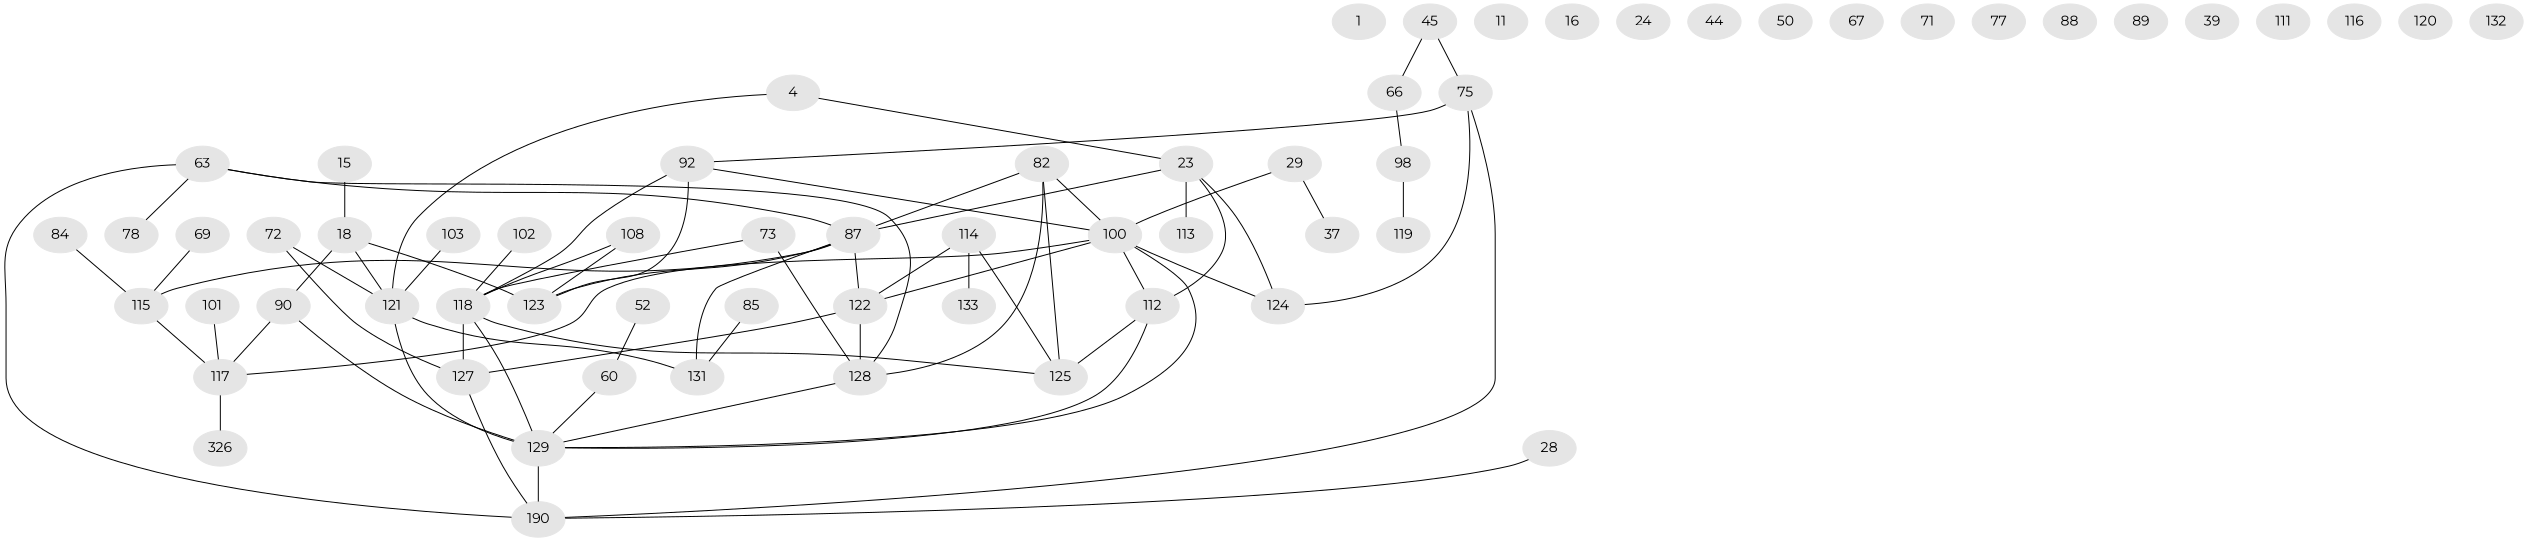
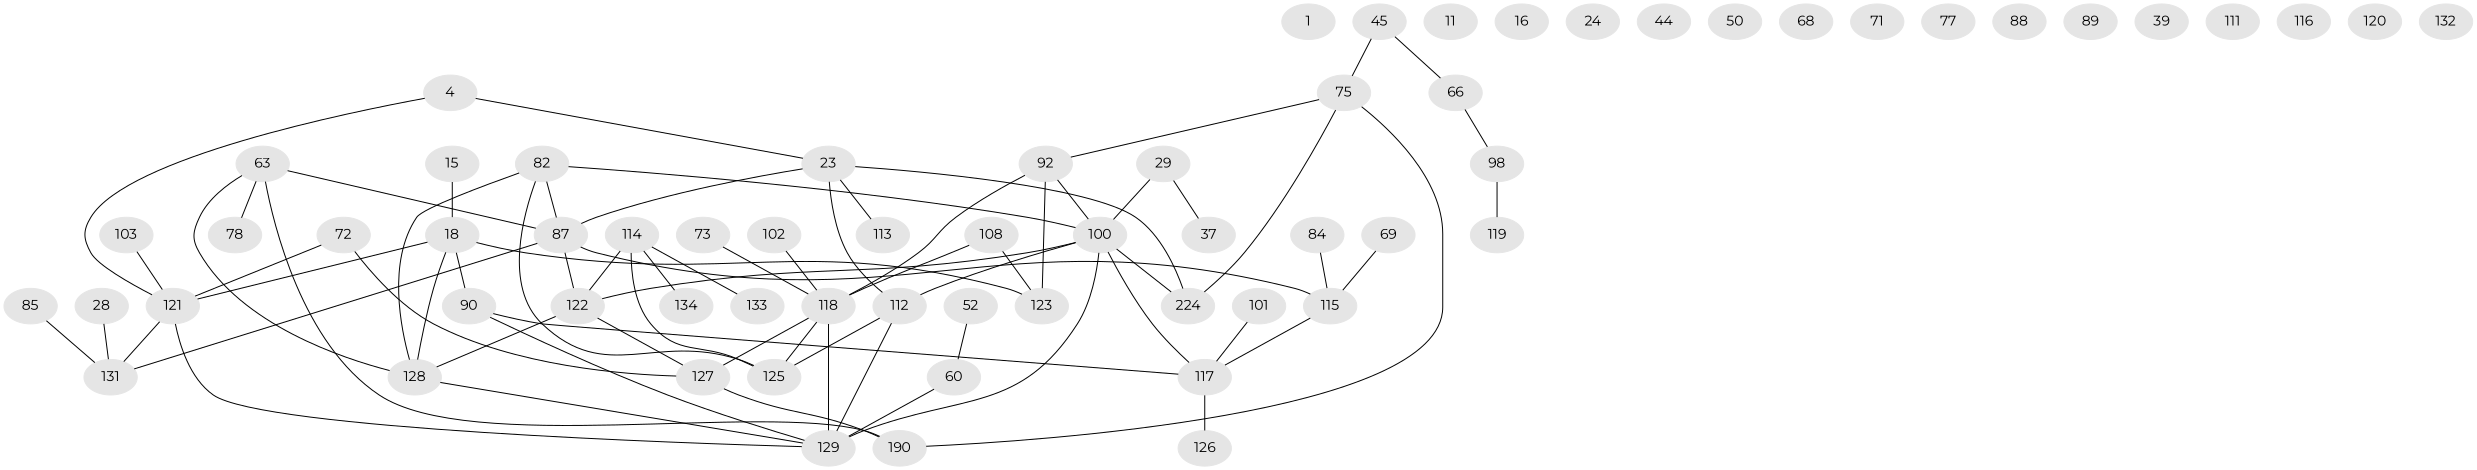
(1857, 22) -> (1806, 22)
(693, 269) -> none
none -> (686, 306)
(1278, 306) -> (1188, 306)
(813, 307) -> (429, 305)
(220, 448) -> (1205, 448)
(538, 484) -> none
(1048, 506) -> (106, 342)
